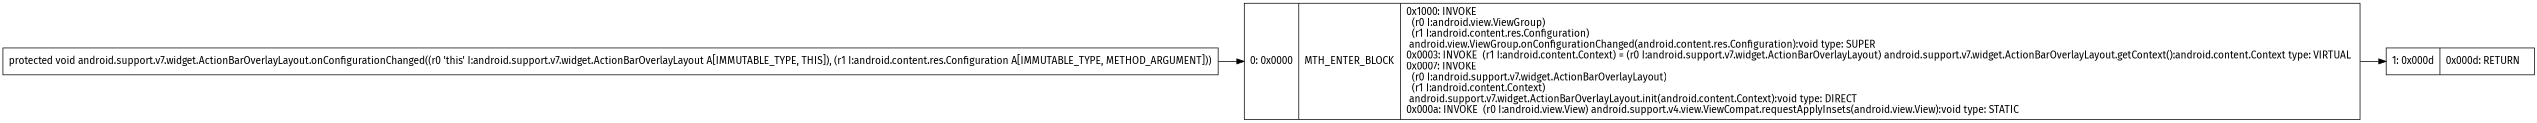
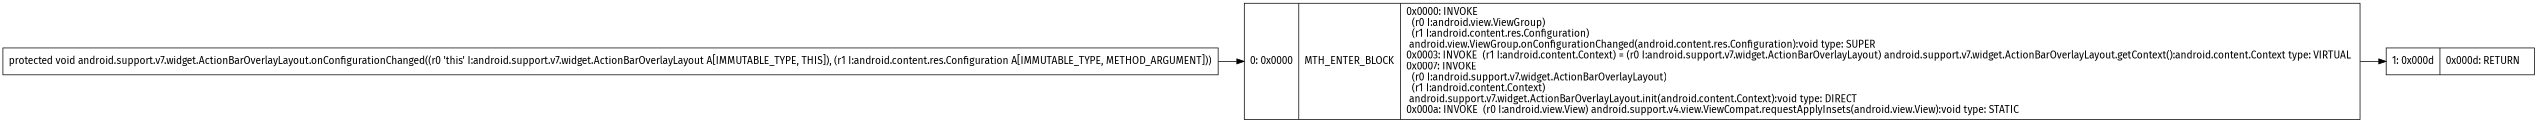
(1444, 12) -> (1445, 12)
